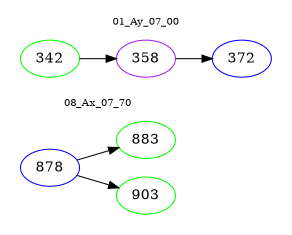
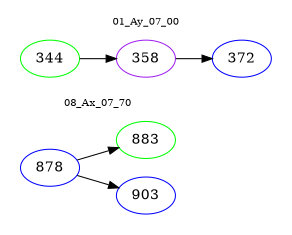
(50, 59) -> (50, 59)
(146, 196) -> (146, 196)
